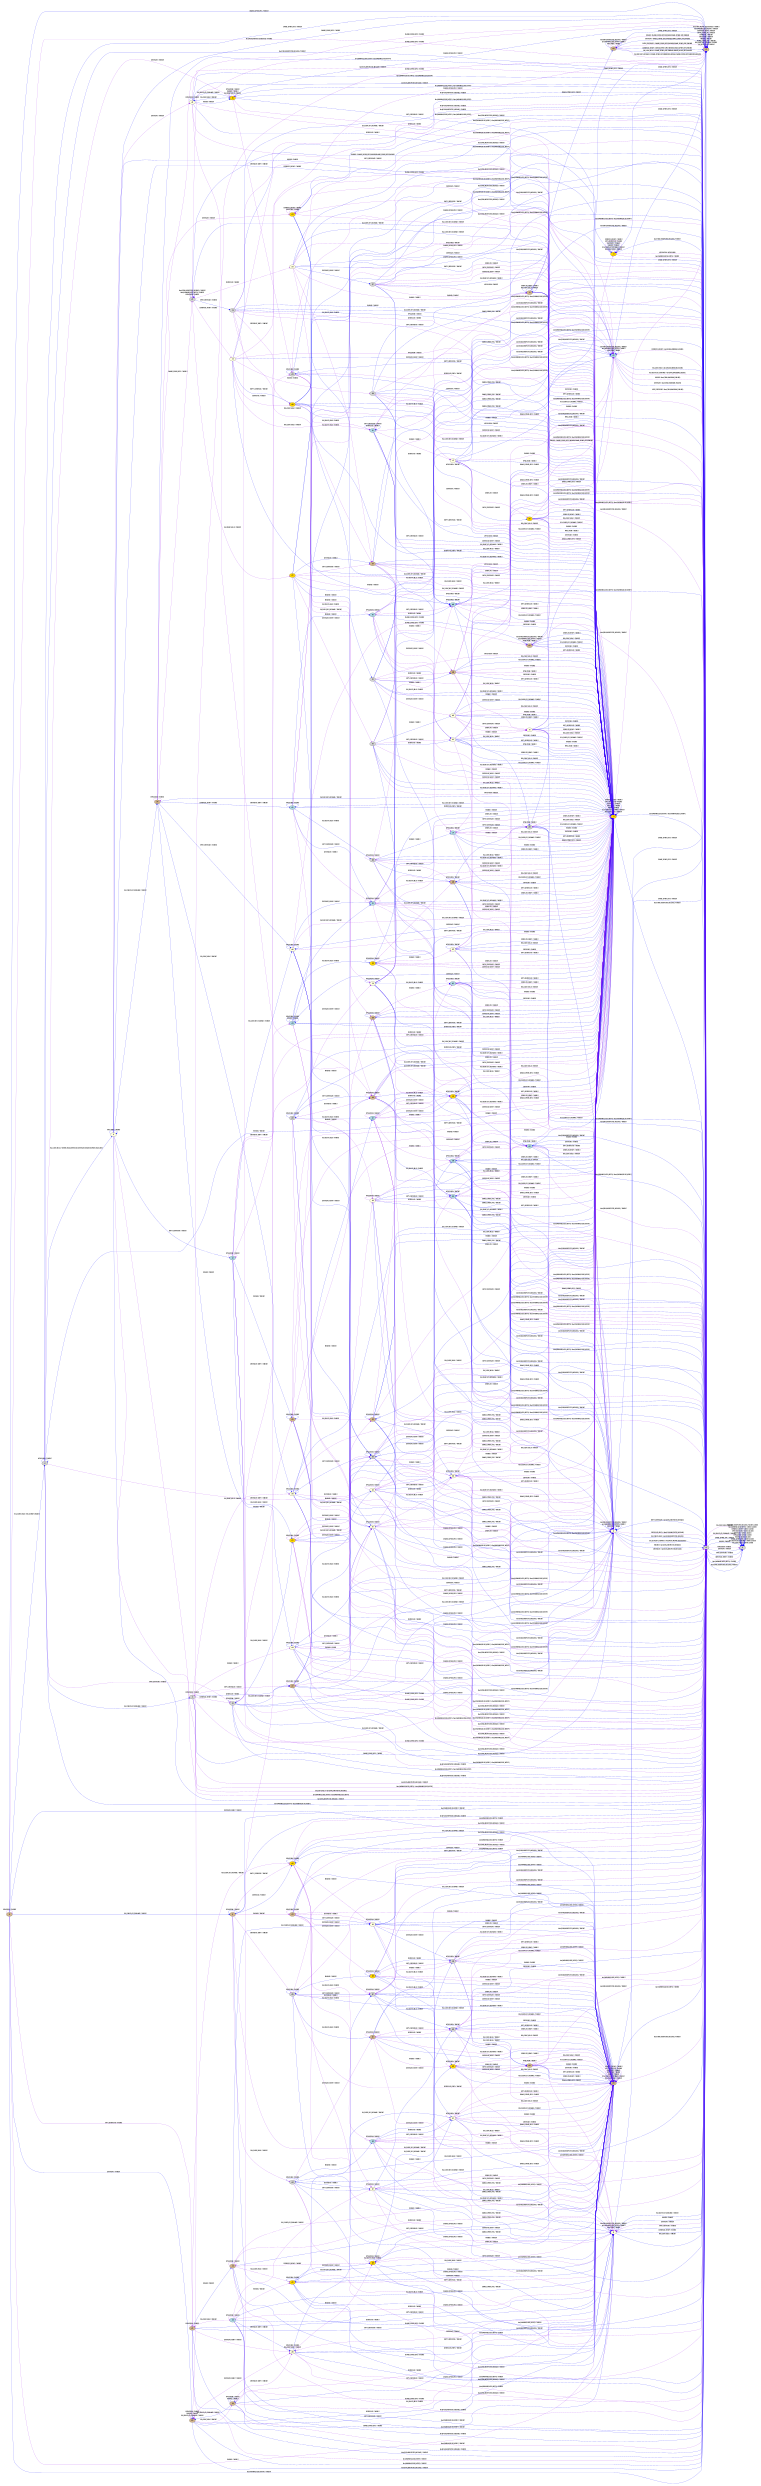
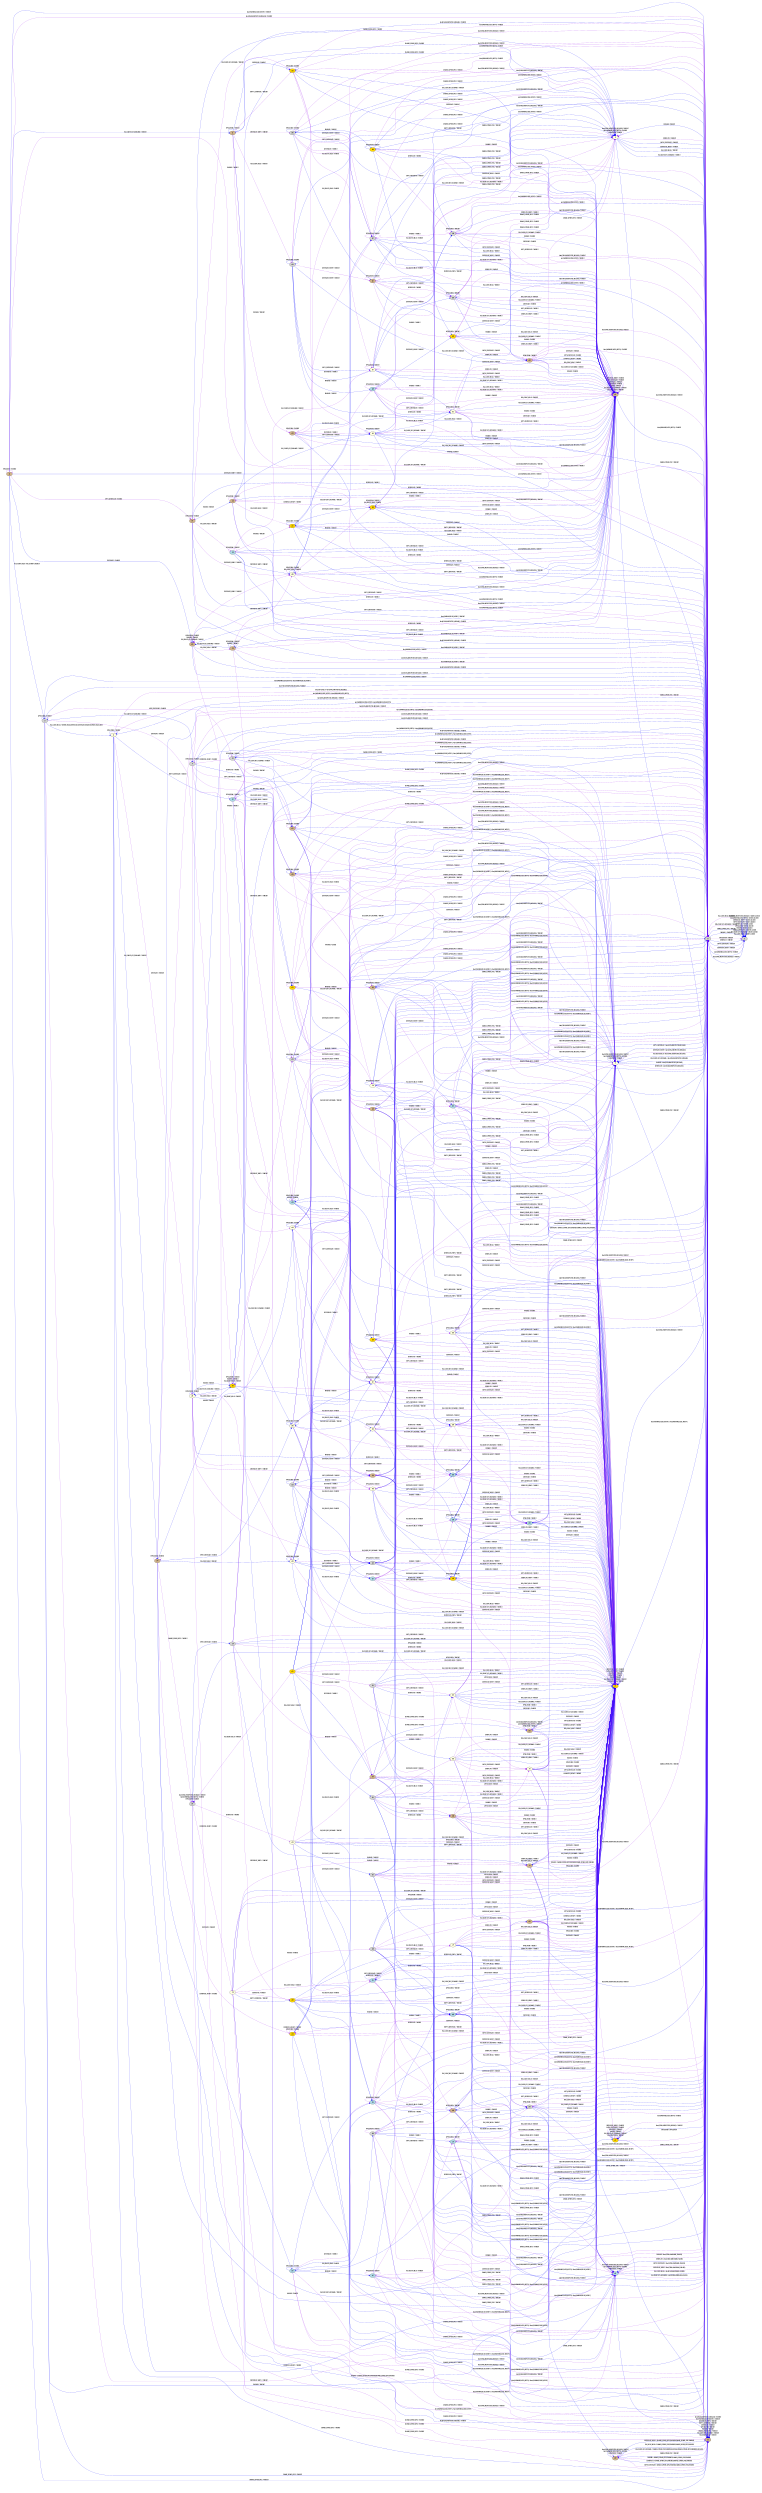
(408, 299) -> (332, 1864)
(530, 519) -> (530, 1922)
(571, 1288) -> (572, 1228)
(332, 1945) -> (321, 335)
none -> (515, 2211)
(475, 2401) -> none
